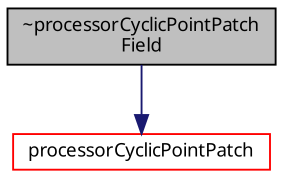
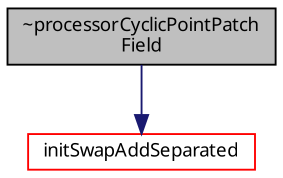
(142, 152) -> (142, 152)
